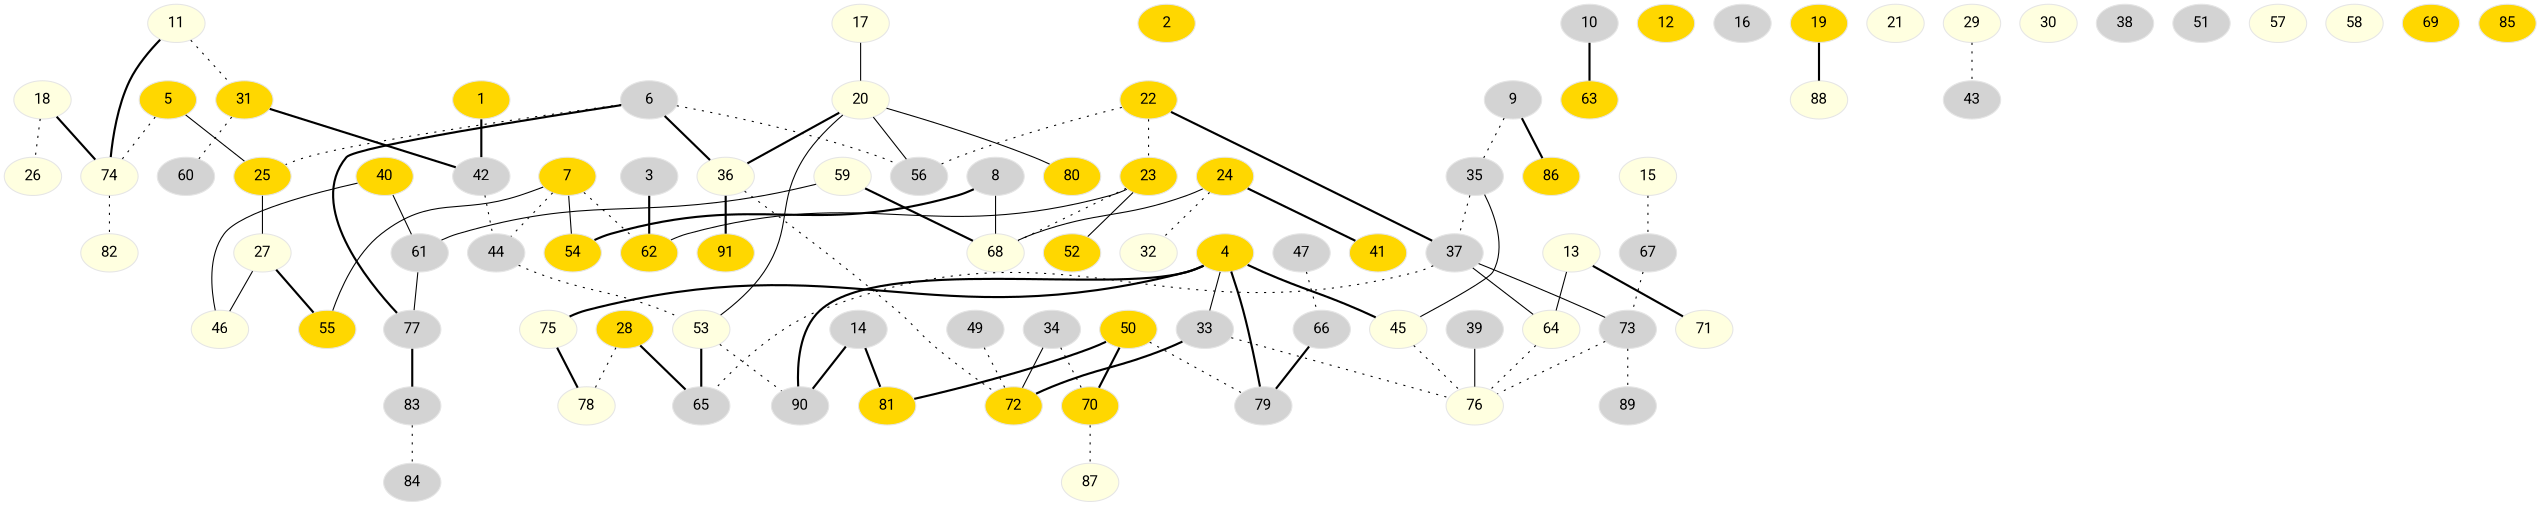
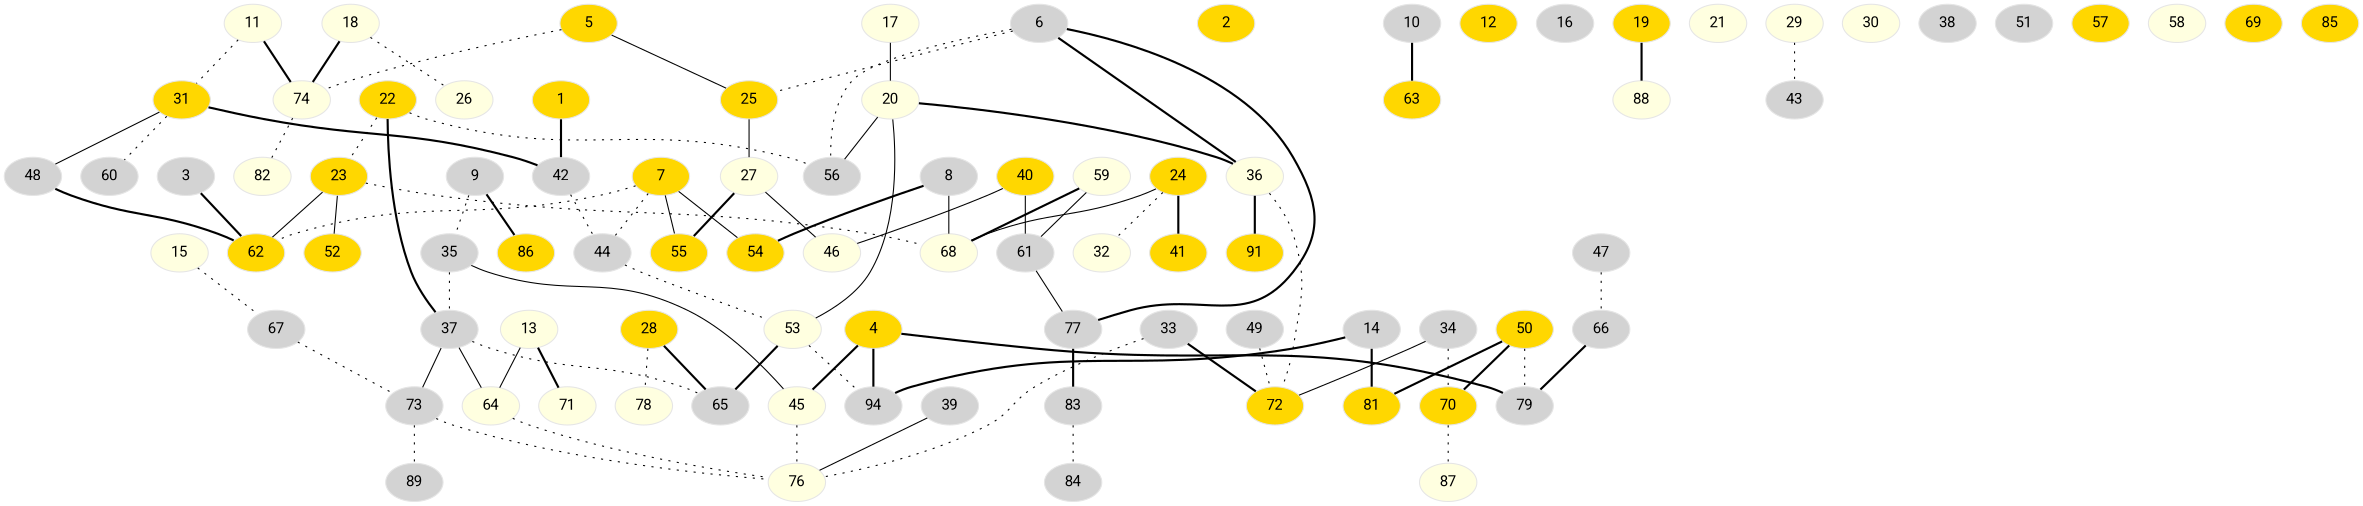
(2278, 23) -> (2101, 23)
none -> (33, 176)
(1072, 176) -> none
(1213, 297) -> none
(548, 329) -> none
(800, 406) -> (873, 406)
